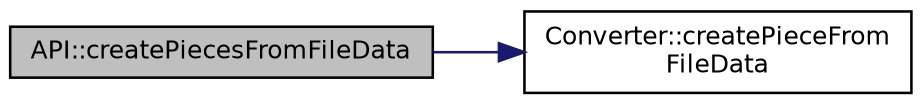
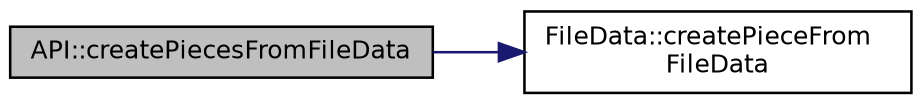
(718, 52) -> (718, 52)
